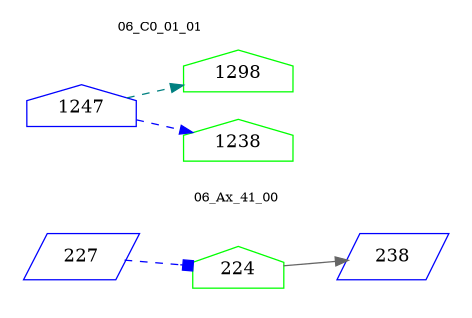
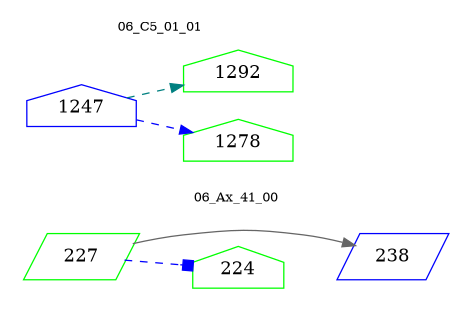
(160, 28) -> (160, 28)
(238, 73) -> (238, 73)
(238, 142) -> (238, 142)
(82, 257) -> (82, 257)
(309, 264) -> (238, 230)
